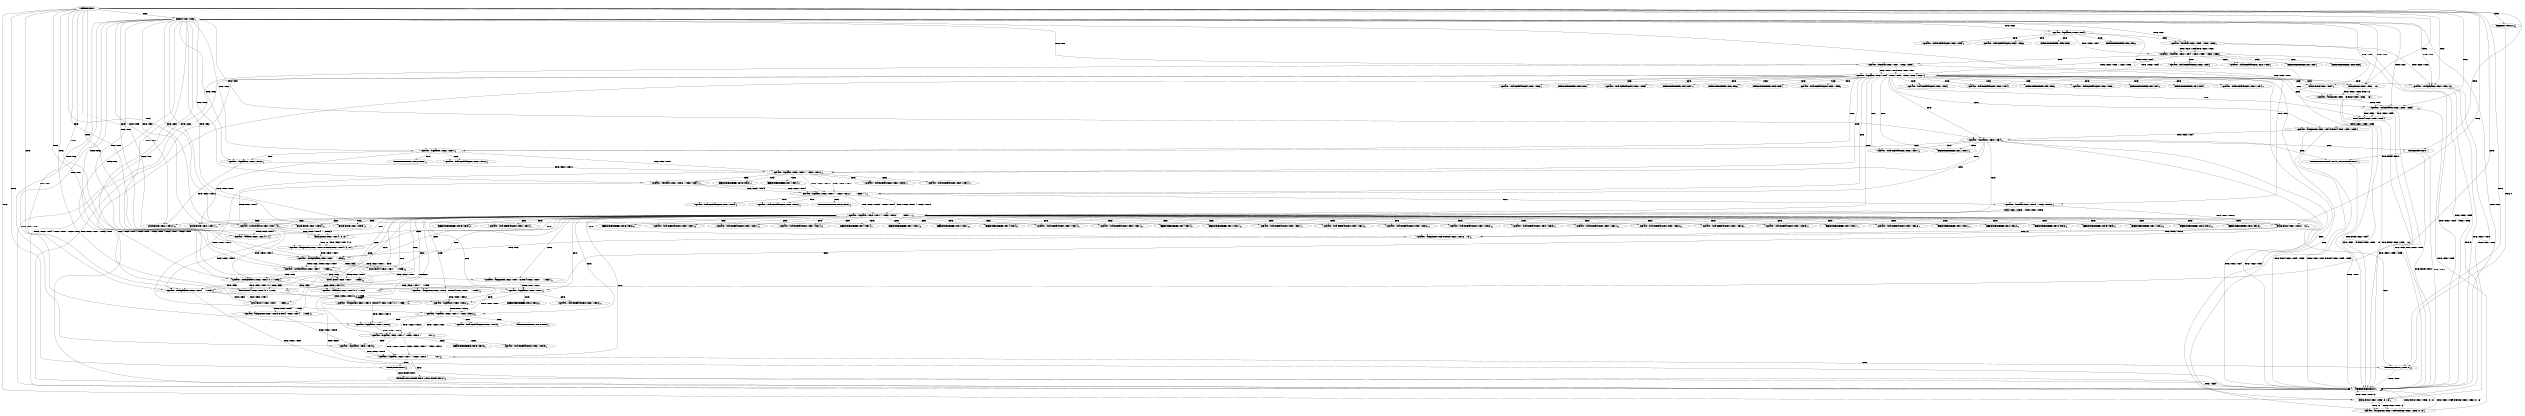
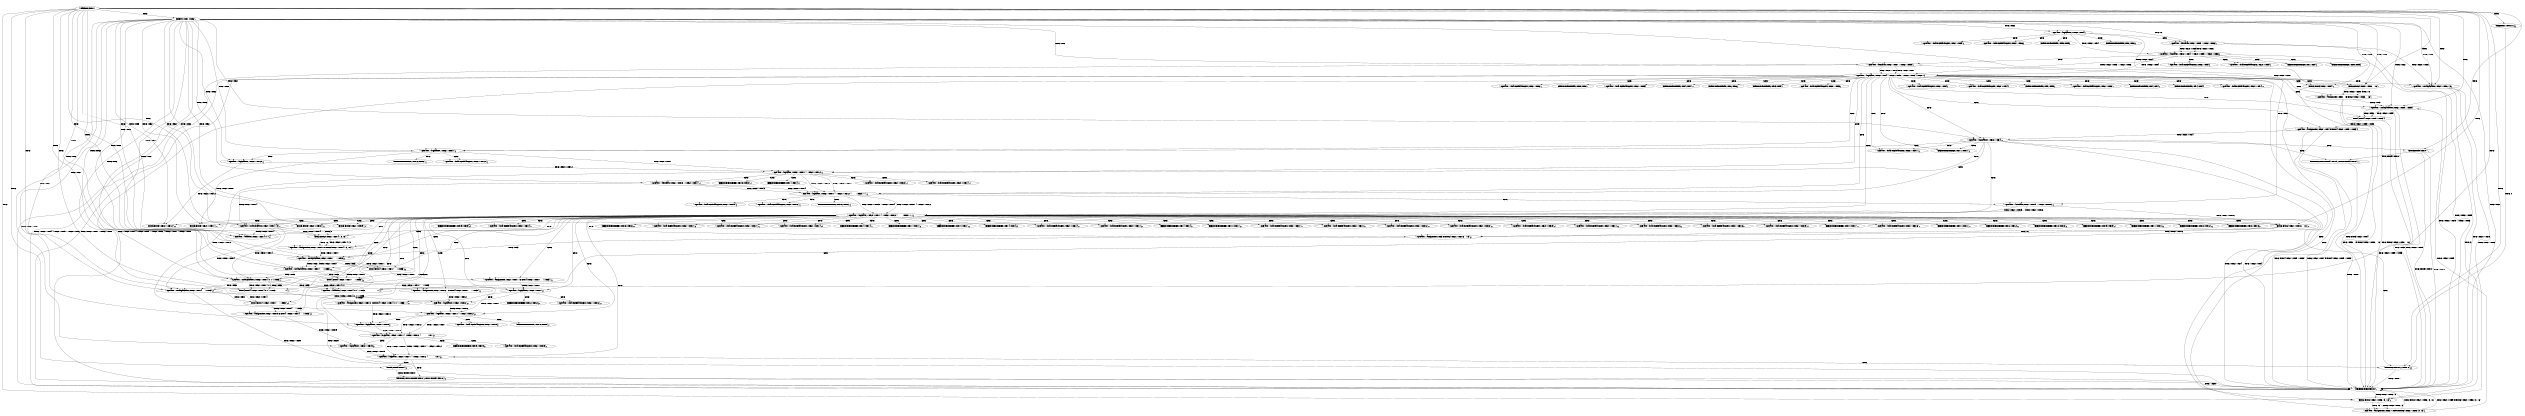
(2158, 33) -> (2158, 33)
(2356, 396) -> (2375, 393)
